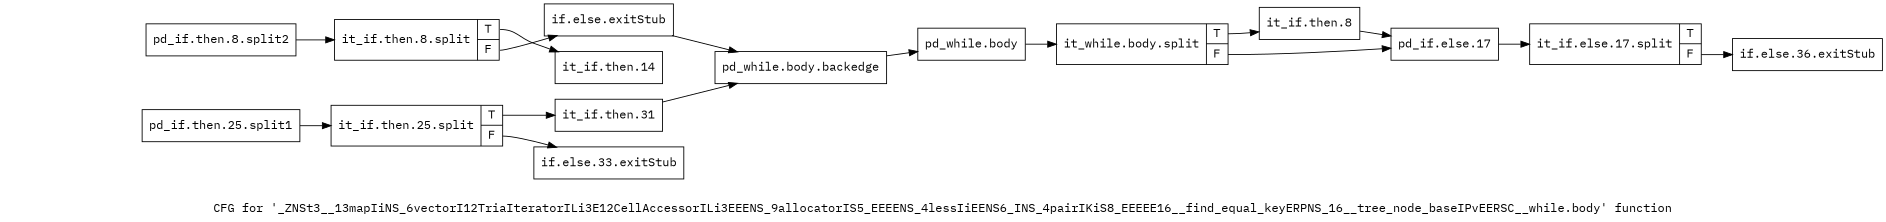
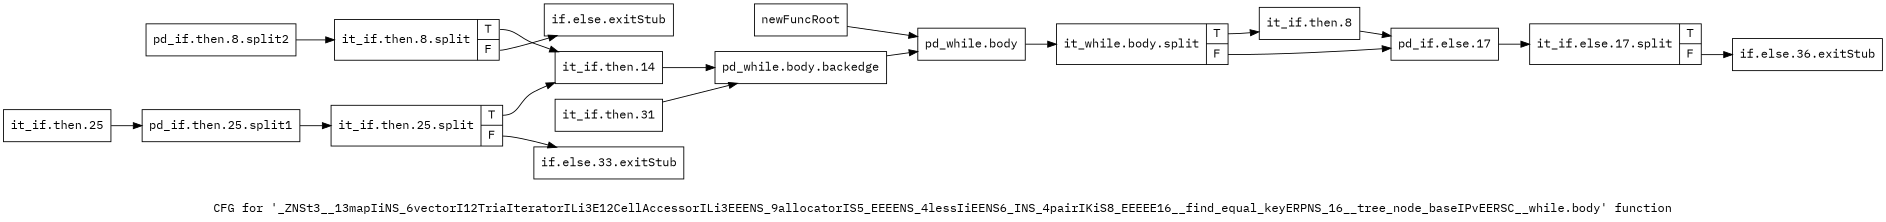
none -> (801, 20)
(700, 43) -> (684, 68)
(524, 115) -> (524, 100)
none -> (57, 126)
